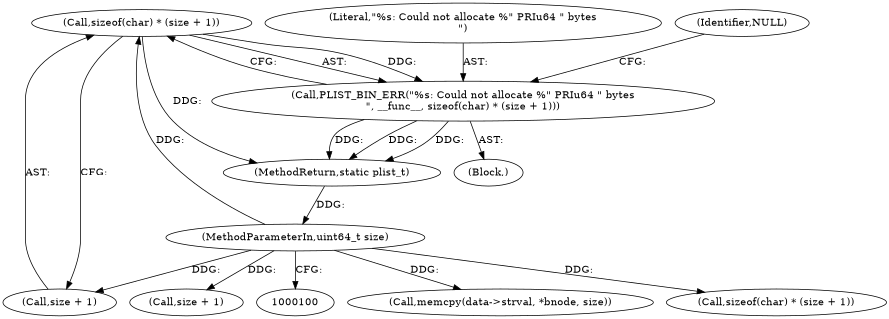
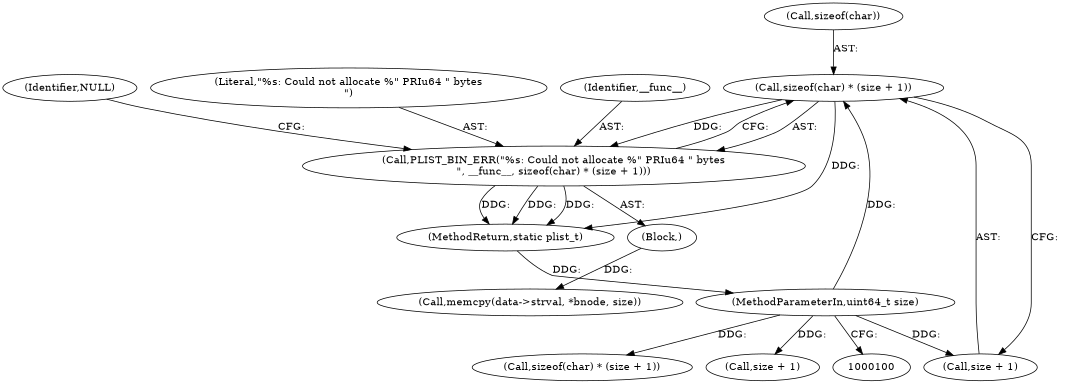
none -> (834, 16)
none -> (635, 88)
(394, 269) -> (602, 267)
